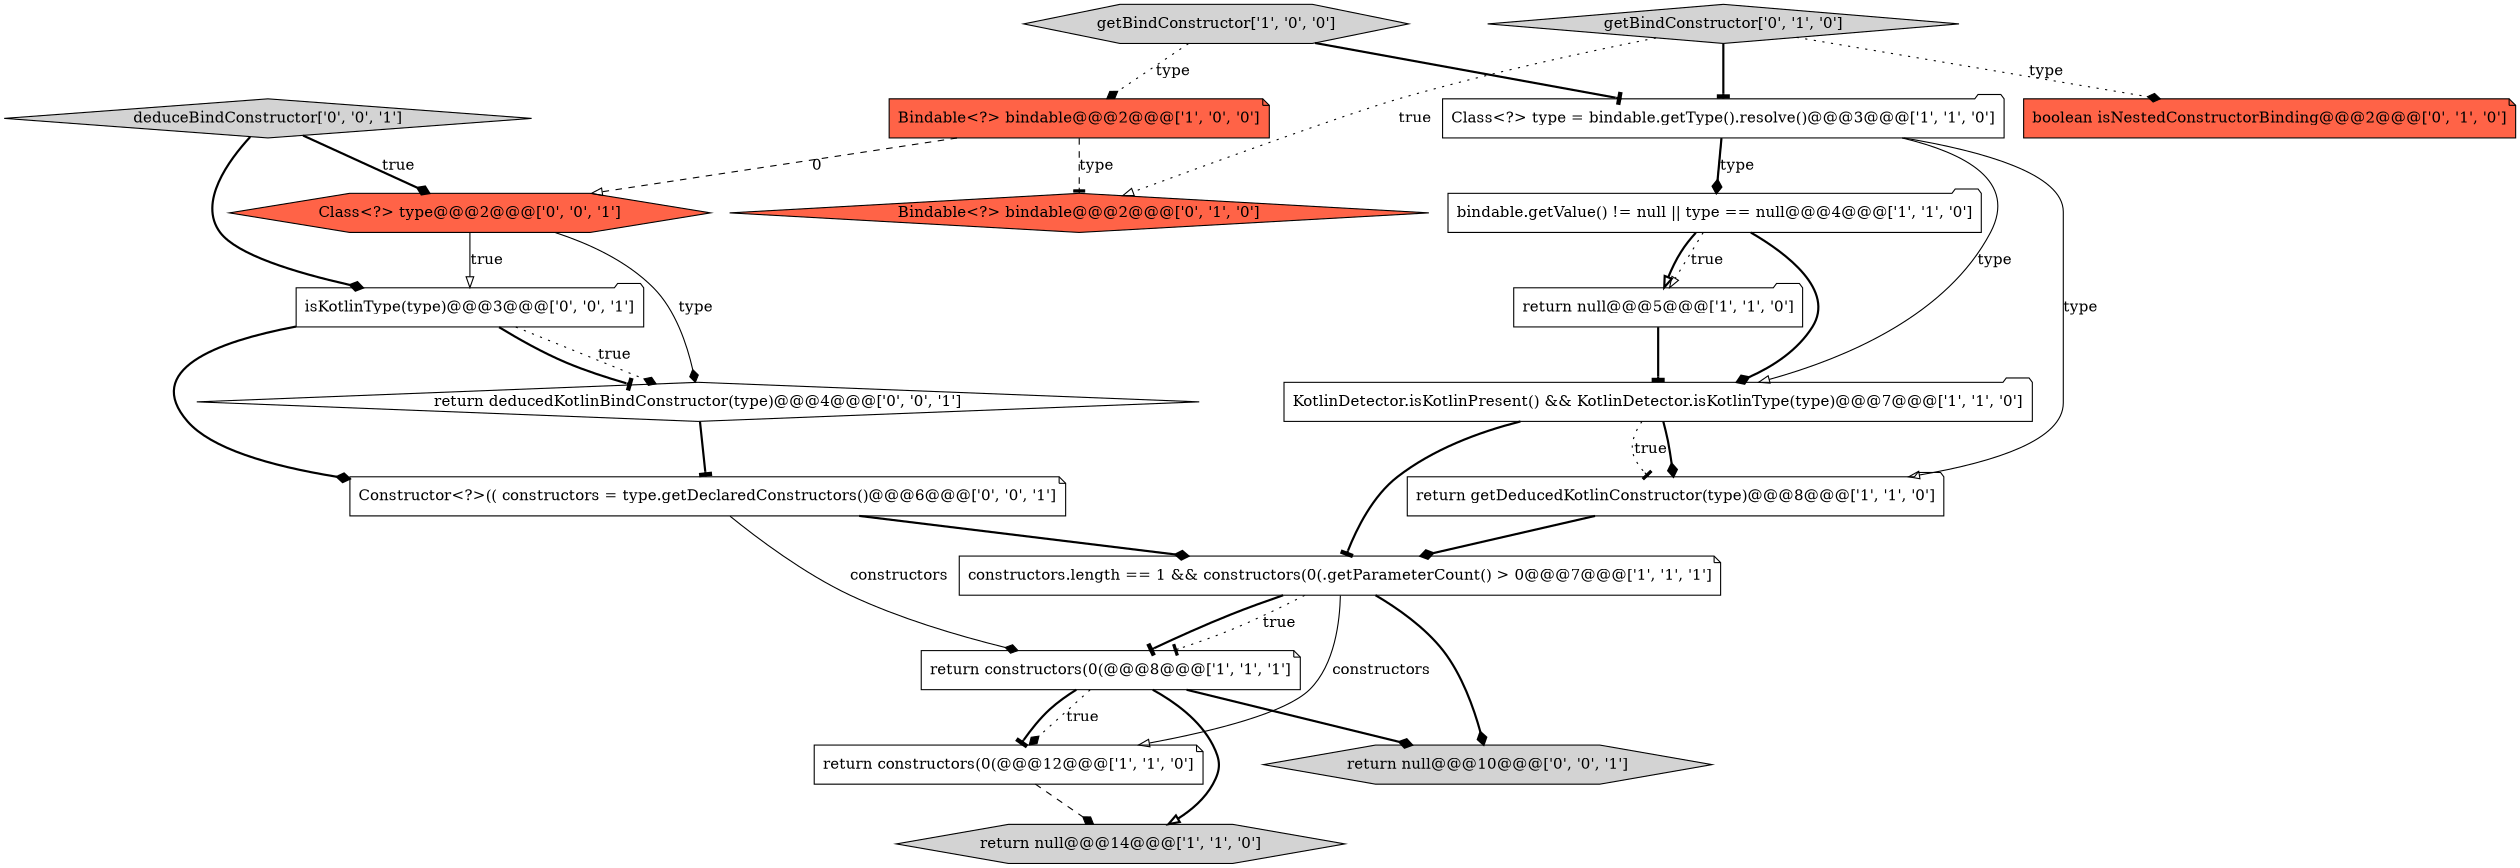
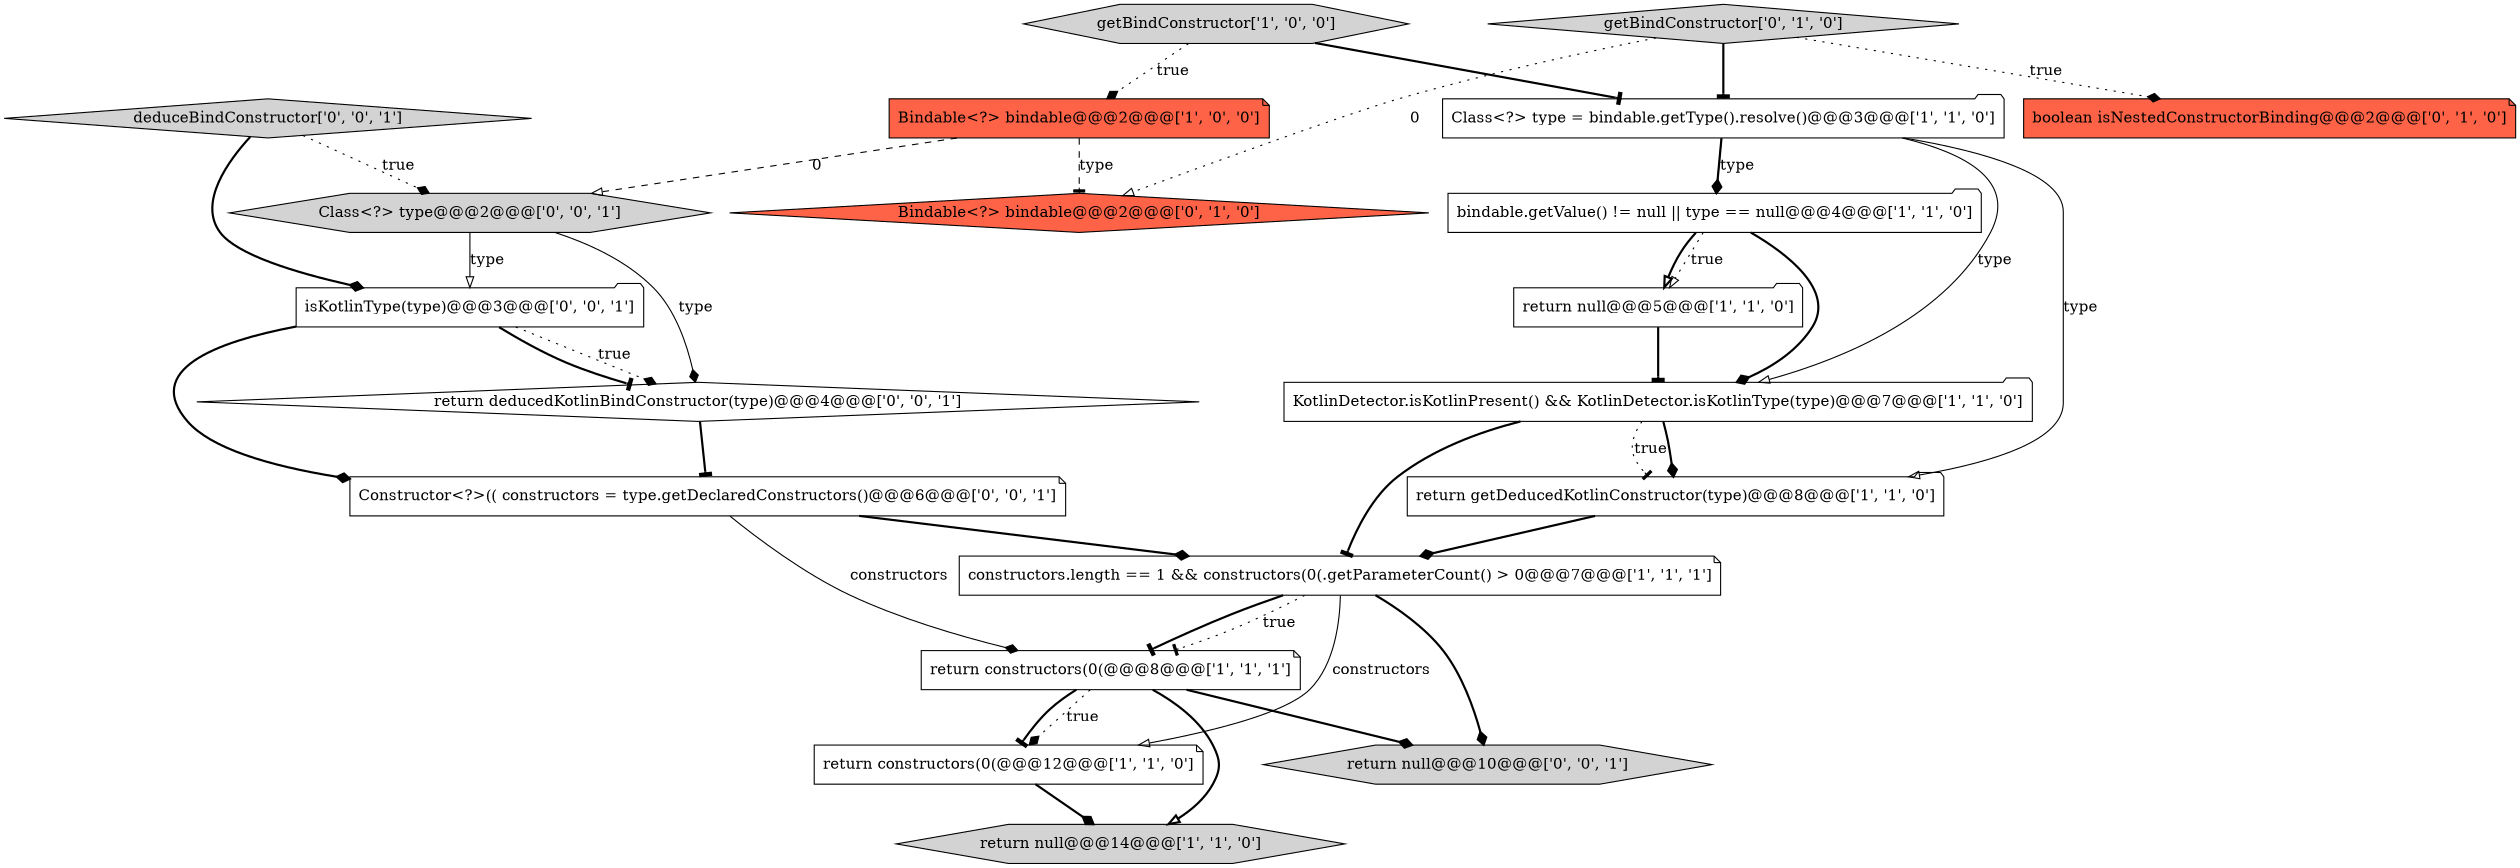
(1173, 71) -> (1173, 71)
(2046, 71) -> (2046, 71)
(1415, 118) -> (1415, 118)
(360, 162) -> (360, 162)
(470, 213) -> (470, 213)
(487, 260) -> (487, 260)
(1059, 800) -> (1059, 800)
